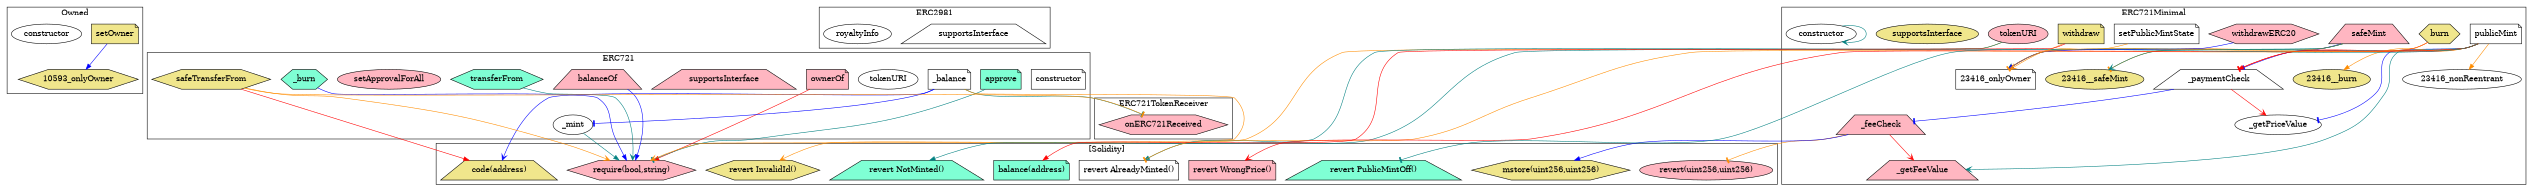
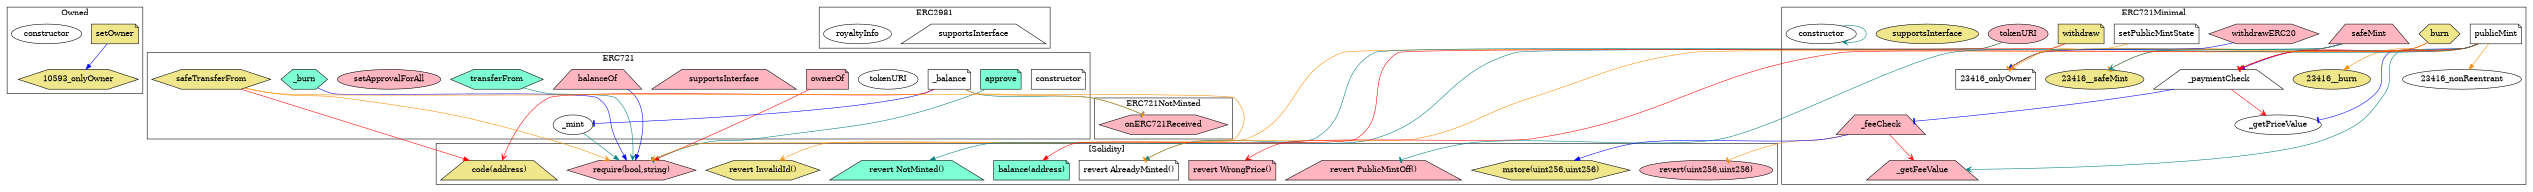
(705, 94) -> (705, 94)
(1163, 104) -> (1163, 104)
(1374, 170) -> (1374, 170)
